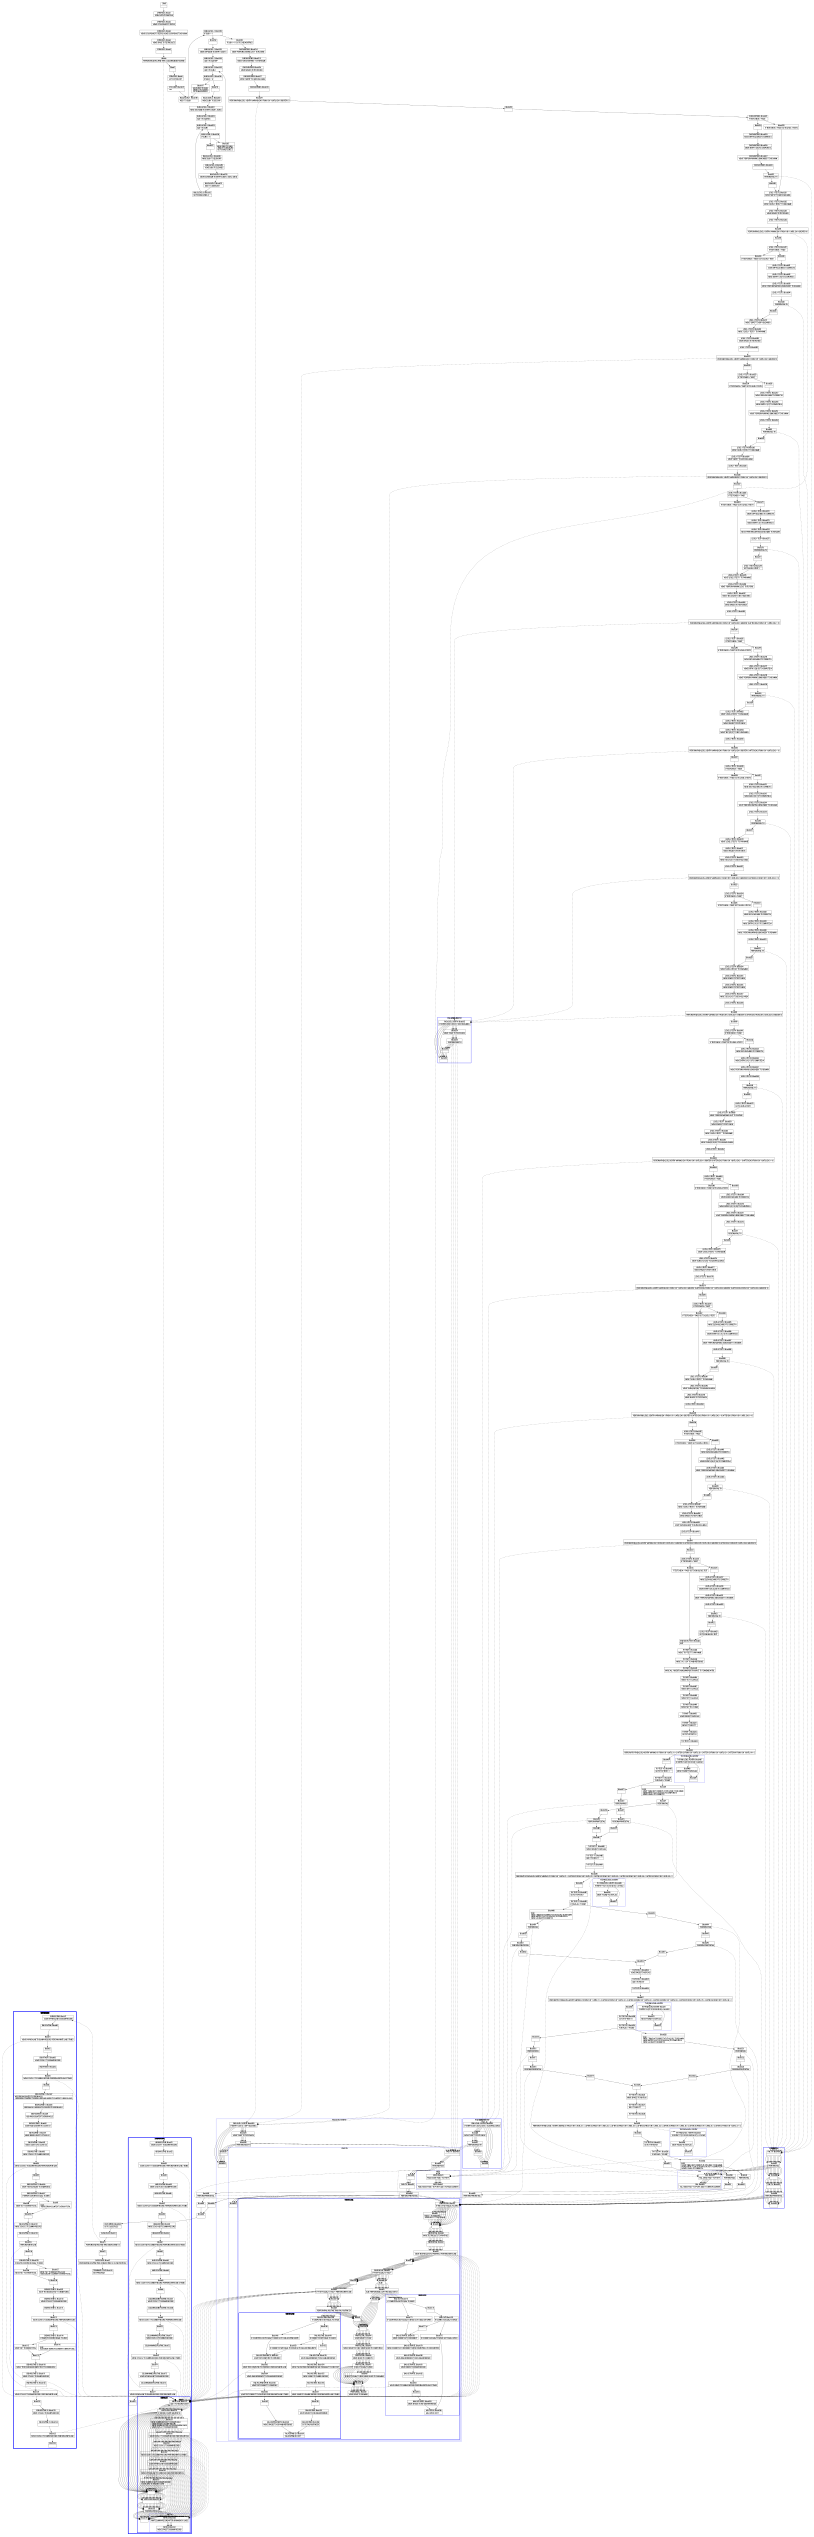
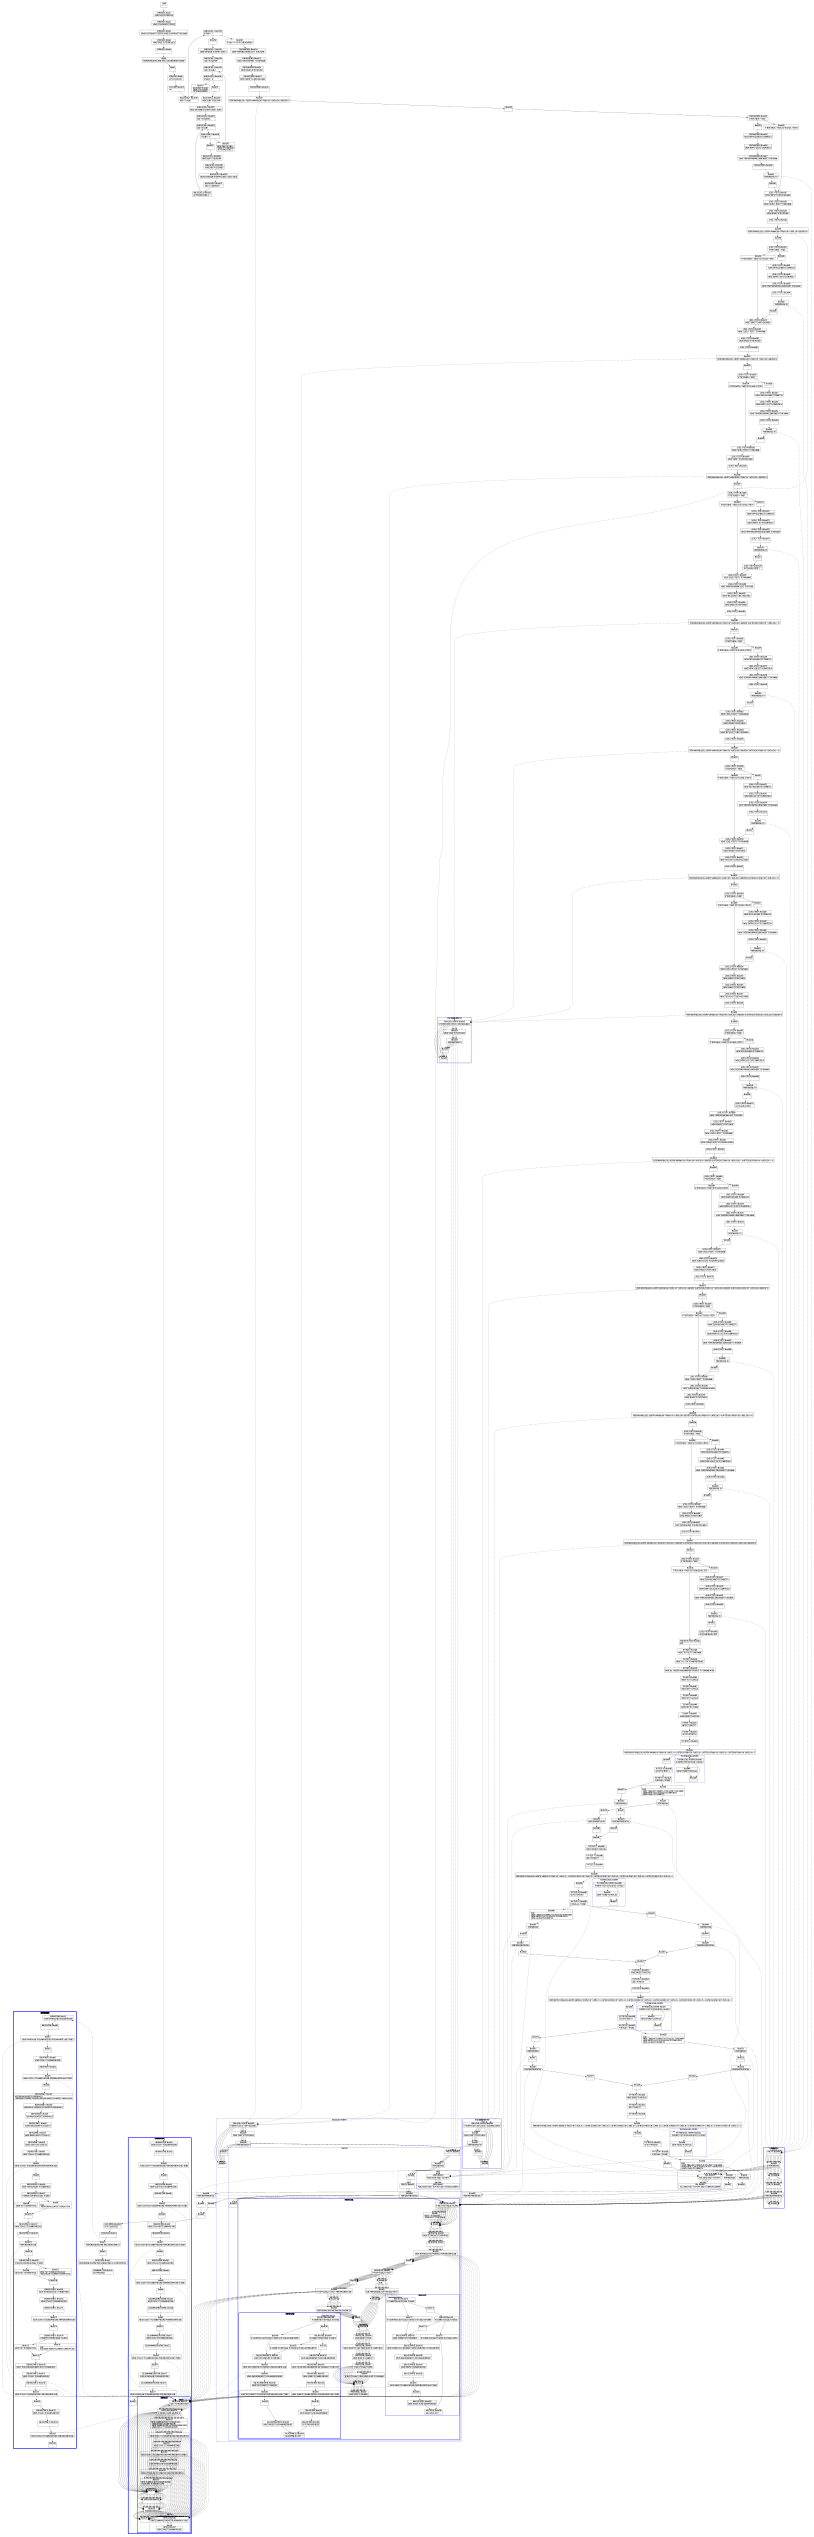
(225, 148) -> (225, 148)
